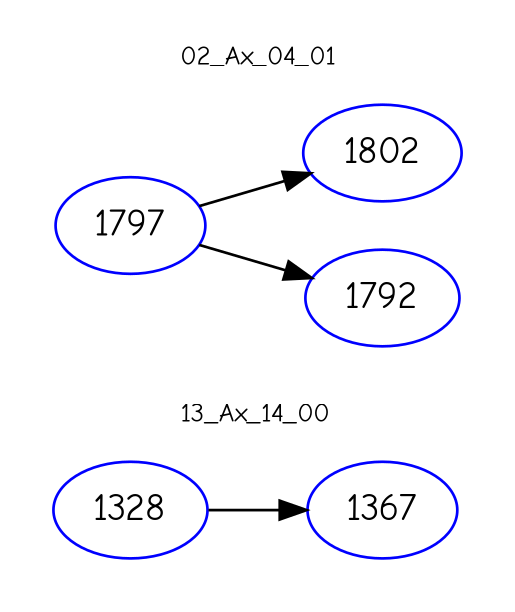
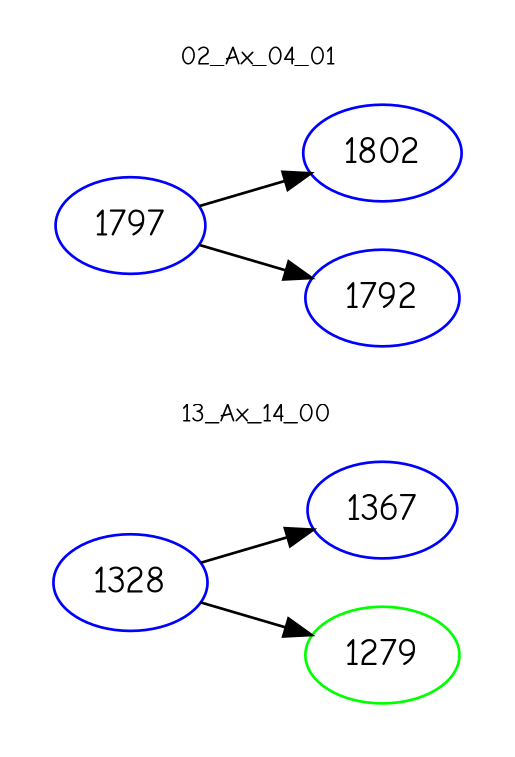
none -> (382, 655)
